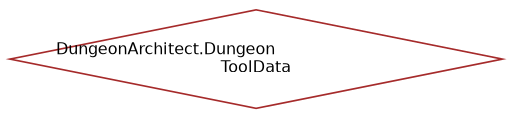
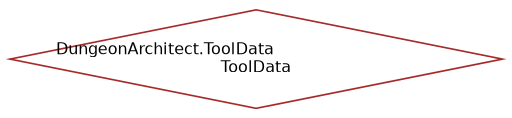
(256, 59) -> (256, 59)
